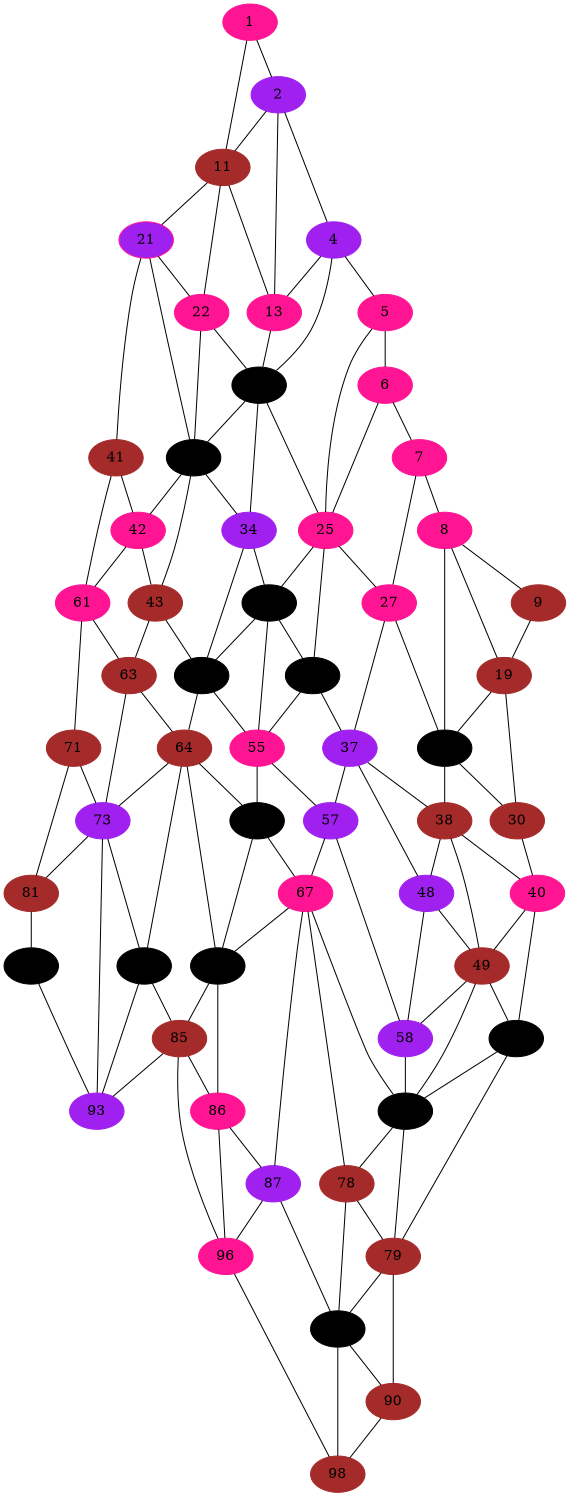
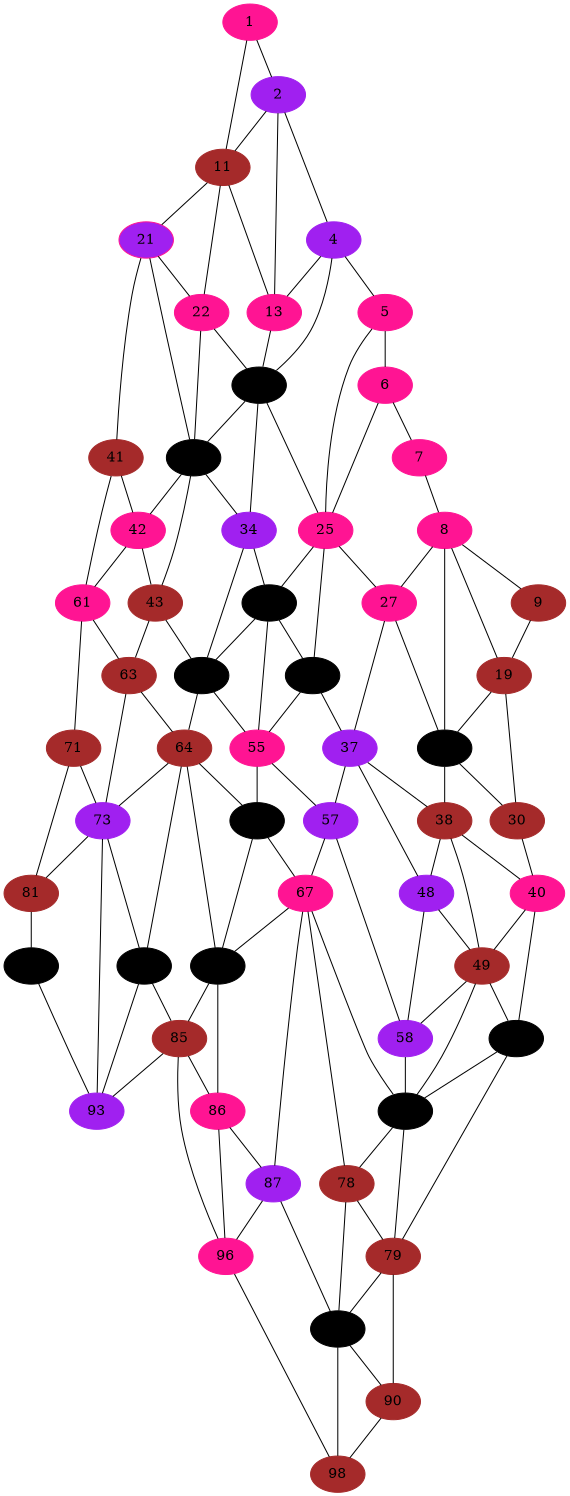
(404, 530) -> (417, 567)
